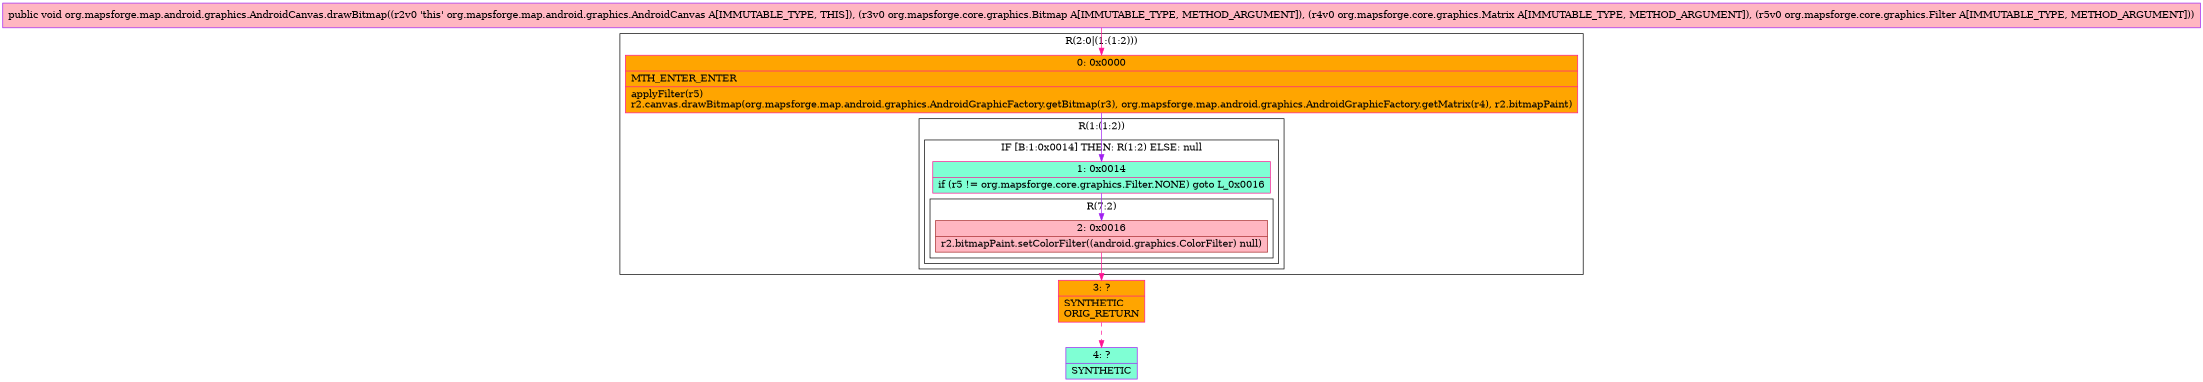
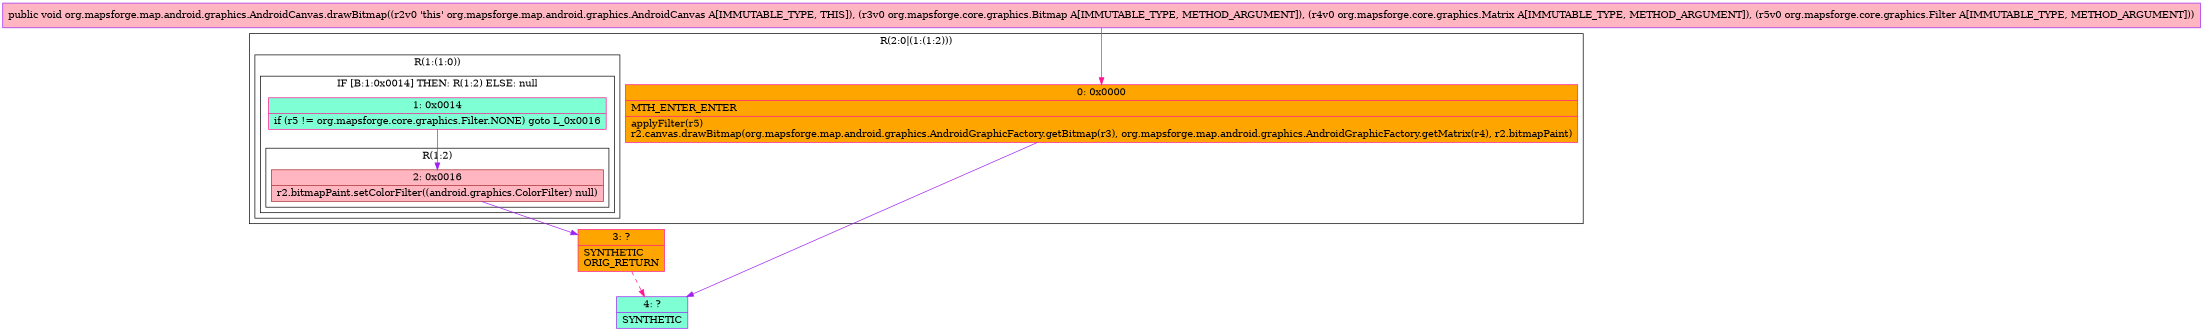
(1102, 127) -> (437, 63)
(1102, 134) -> (865, 218)
(1102, 207) -> (437, 156)
(1102, 263) -> (526, 217)
